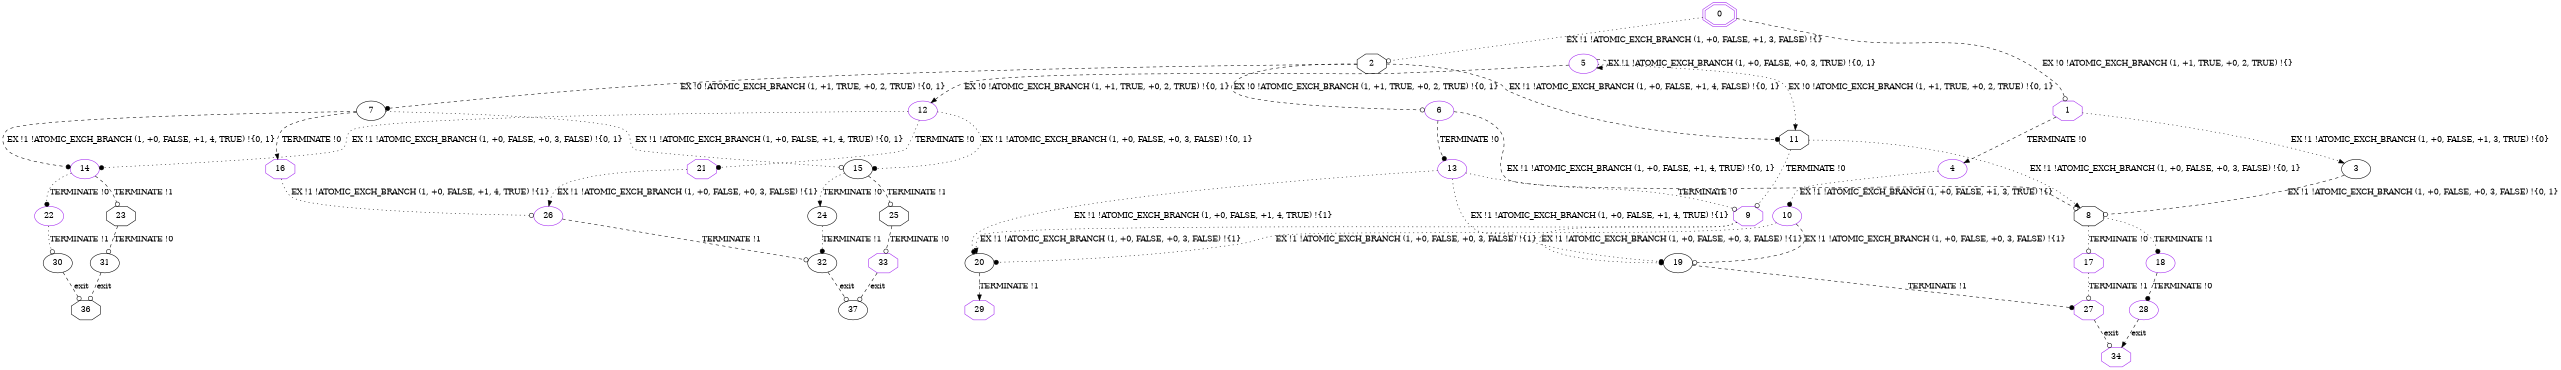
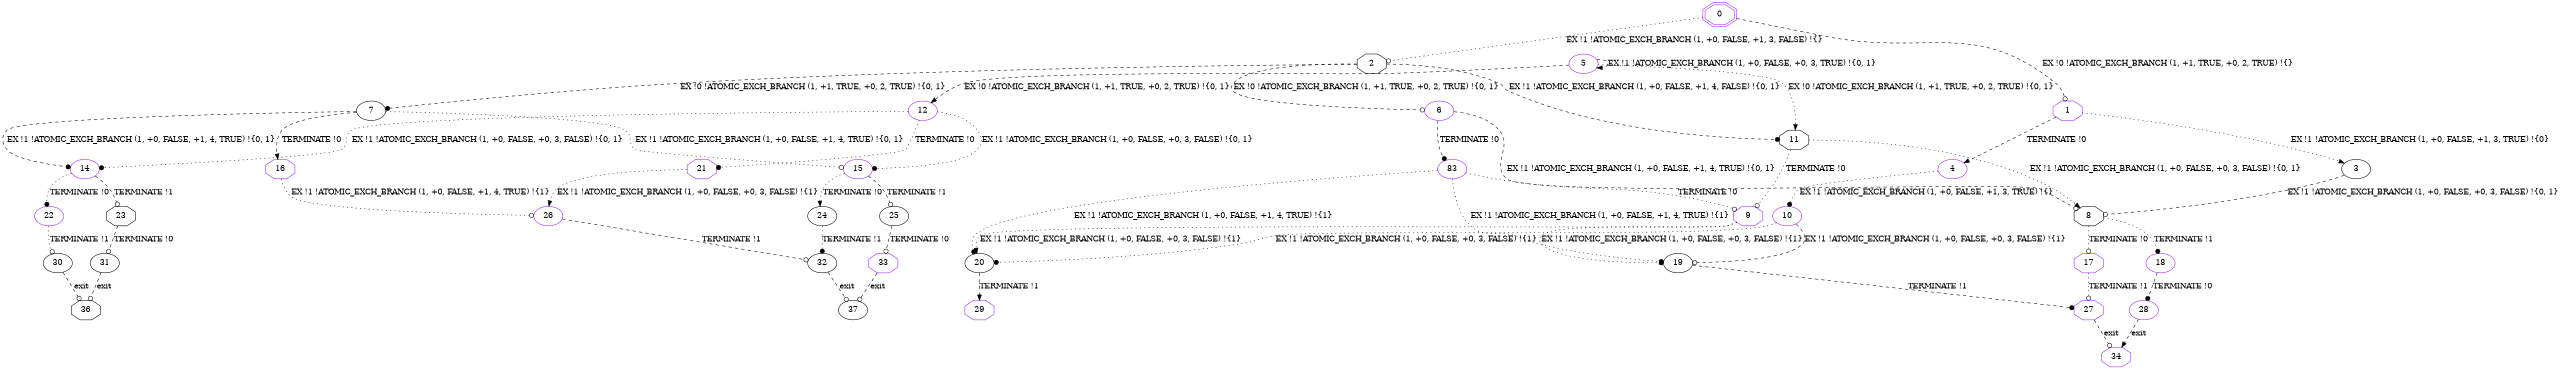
(858, 169) -> (858, 169)
(1452, 169) -> (1452, 169)
(894, 216) -> (894, 216)
